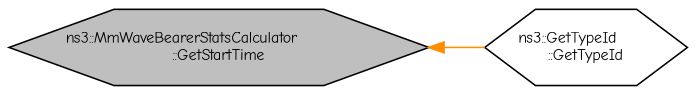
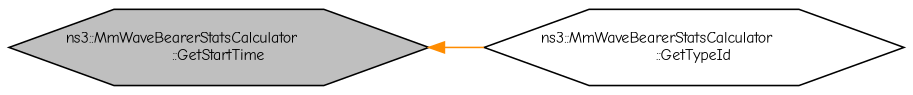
(586, 47) -> (694, 47)
